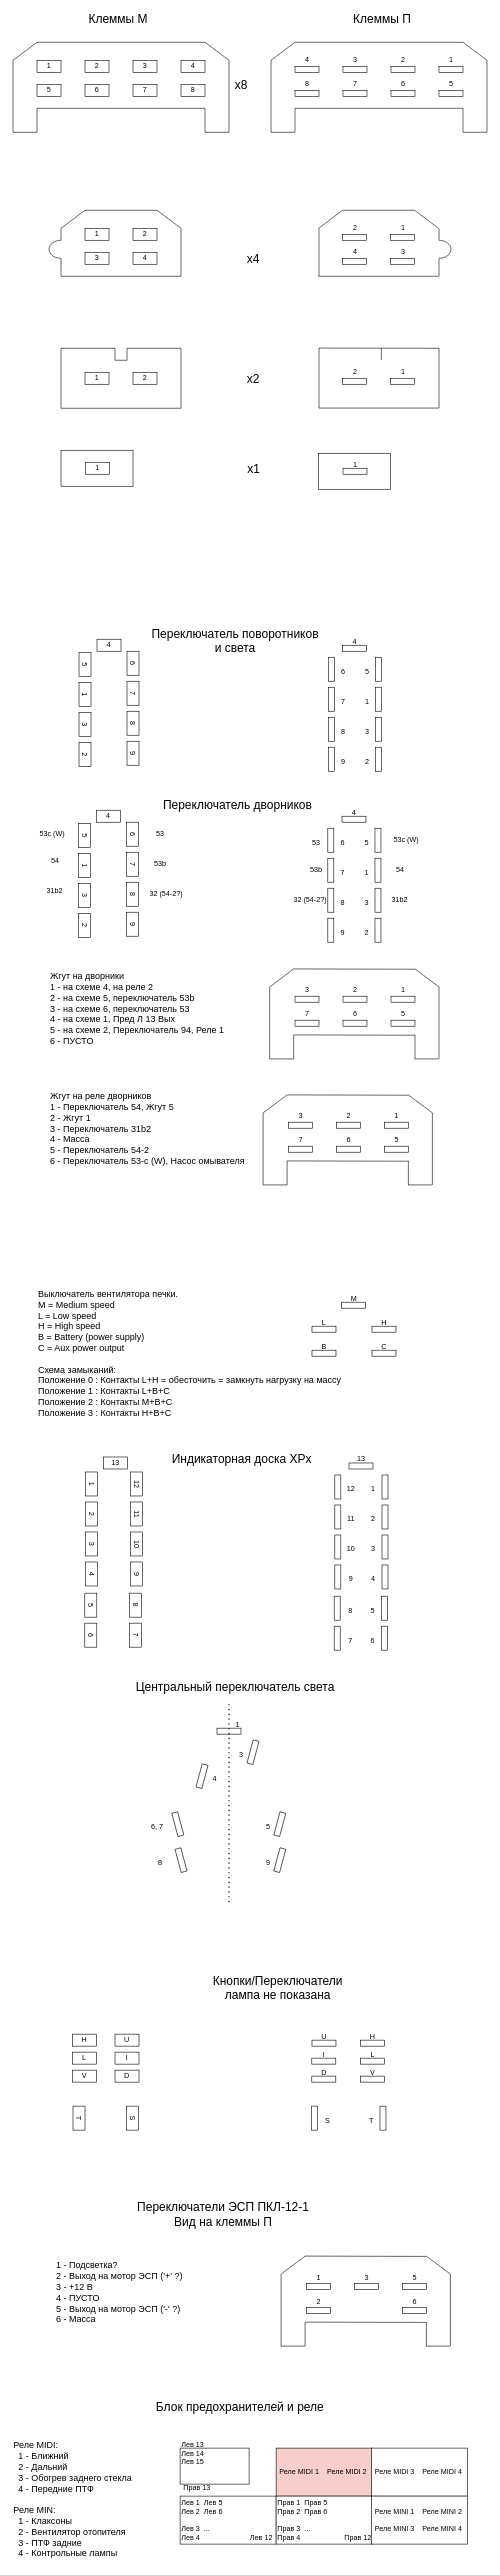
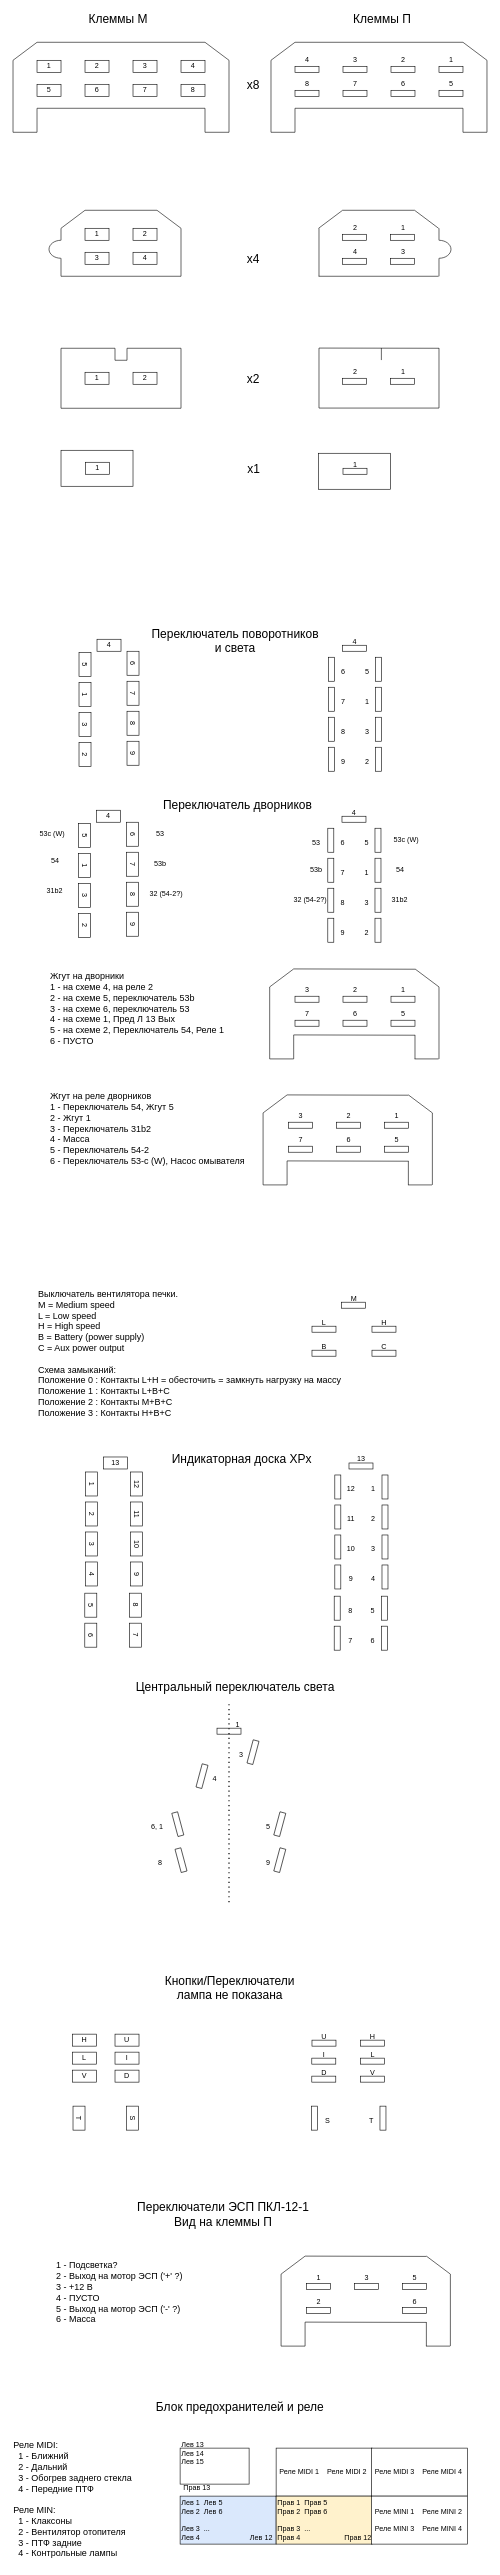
(241, 84) -> (253, 84)
(121, 1008) -> (121, 1008)
(157, 1824) -> (157, 1824)
(278, 1988) -> (230, 1988)
(324, 2472) -> (324, 2472)
(228, 2520) -> (228, 2520)
(324, 2520) -> (324, 2520)
